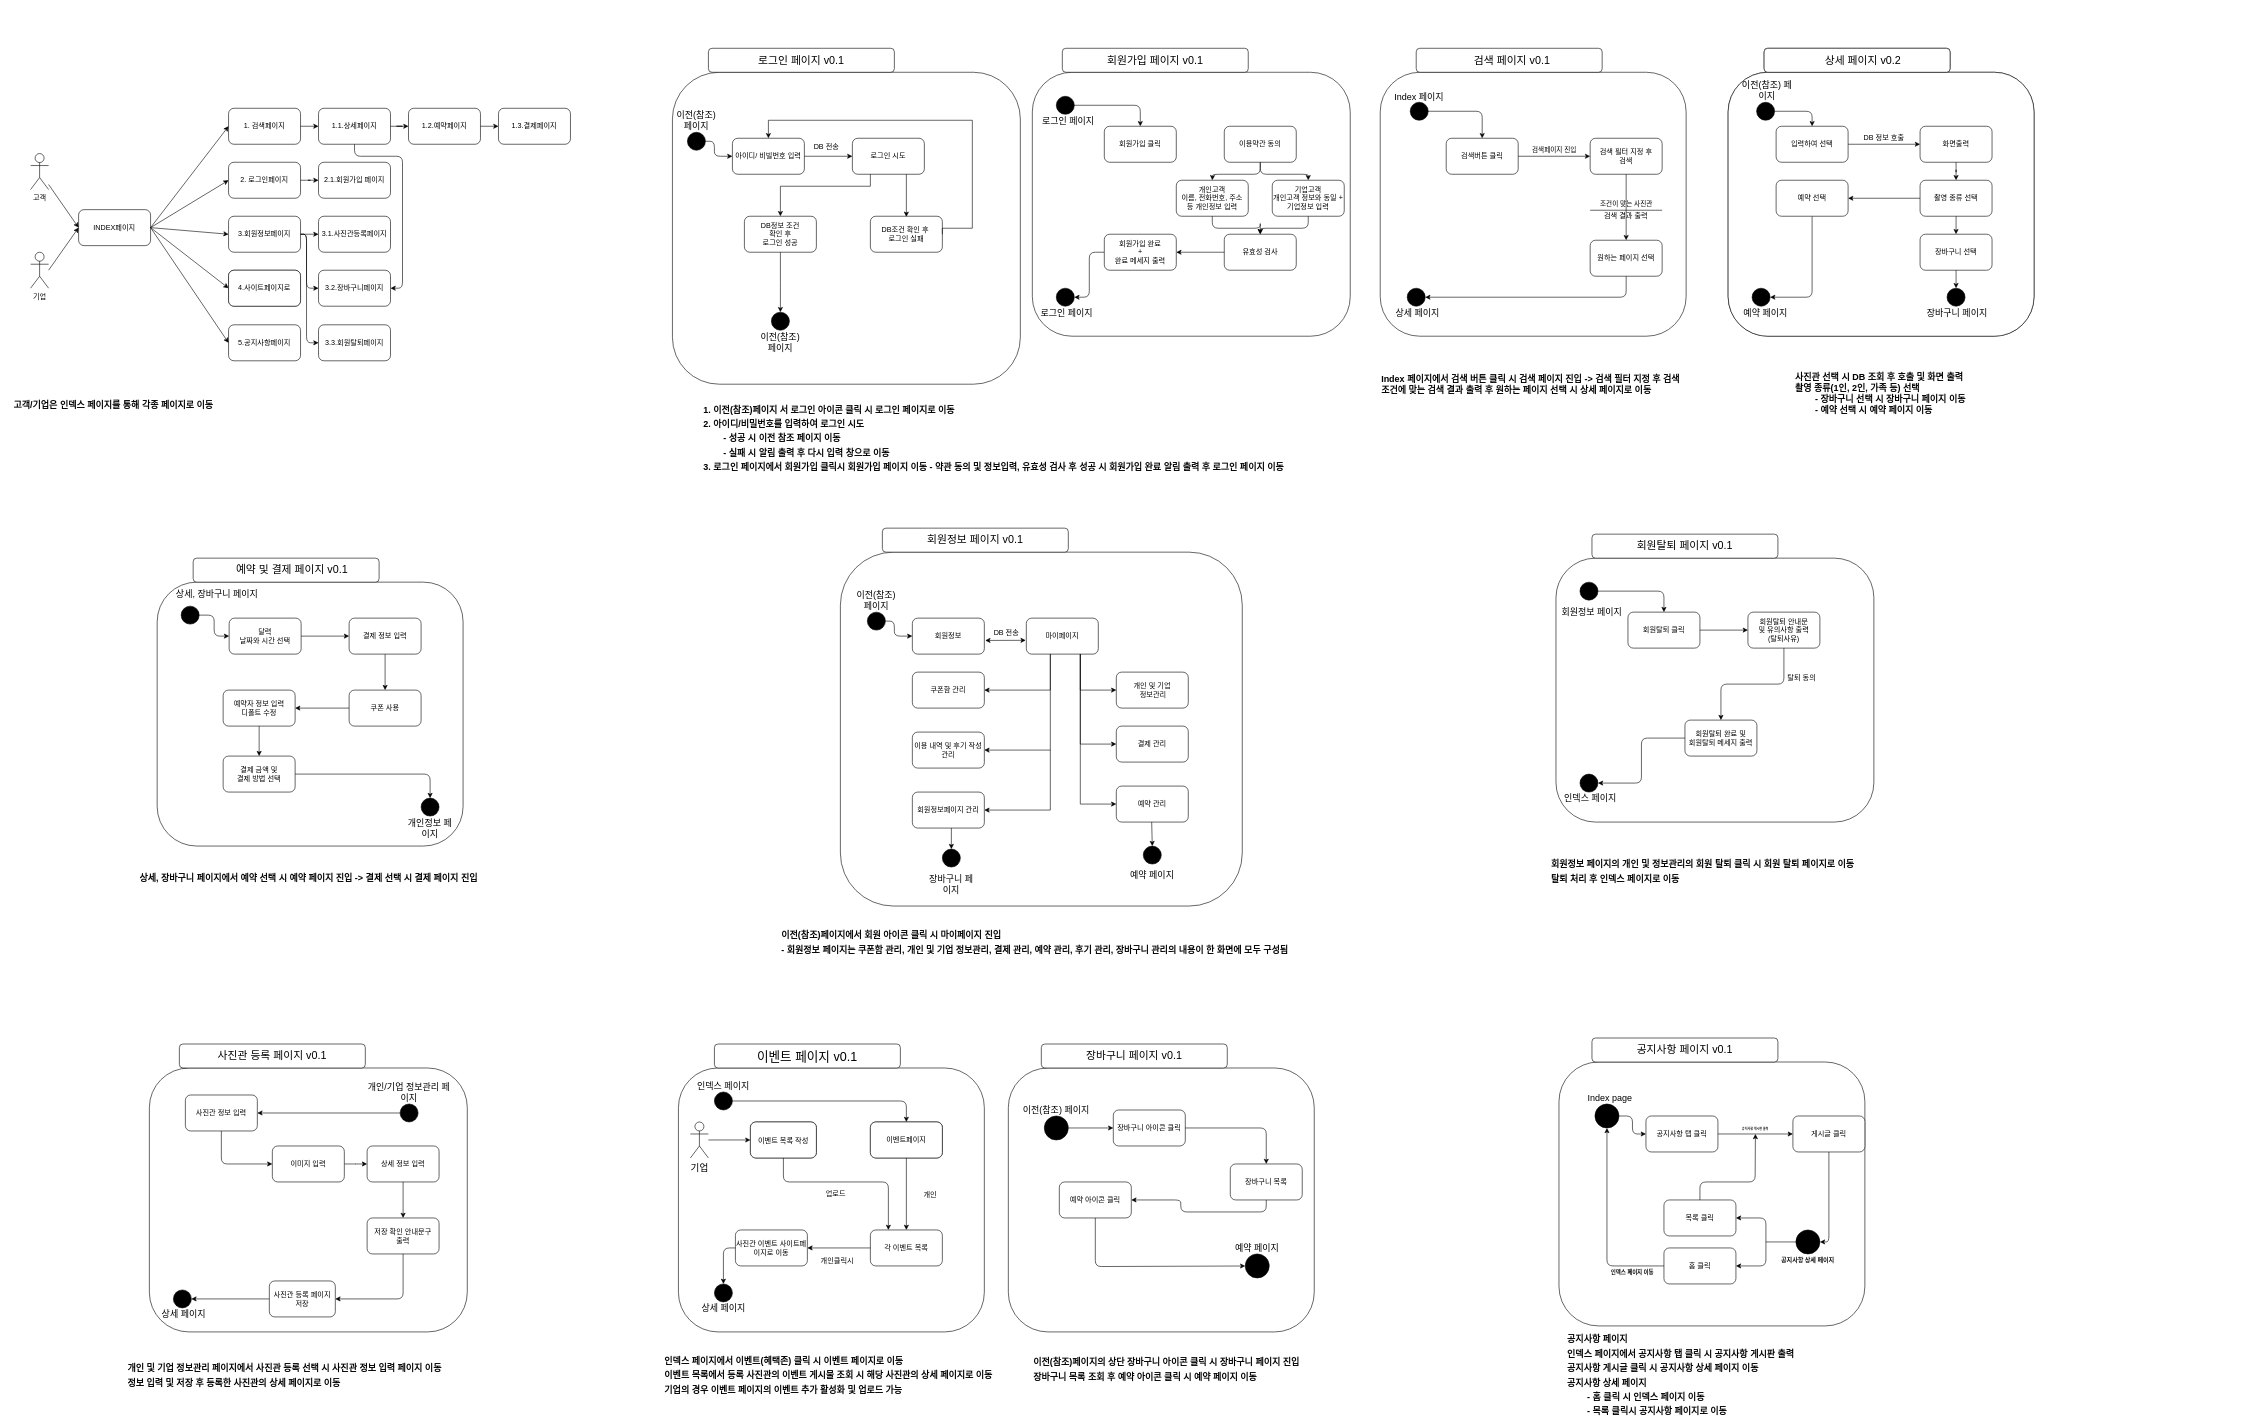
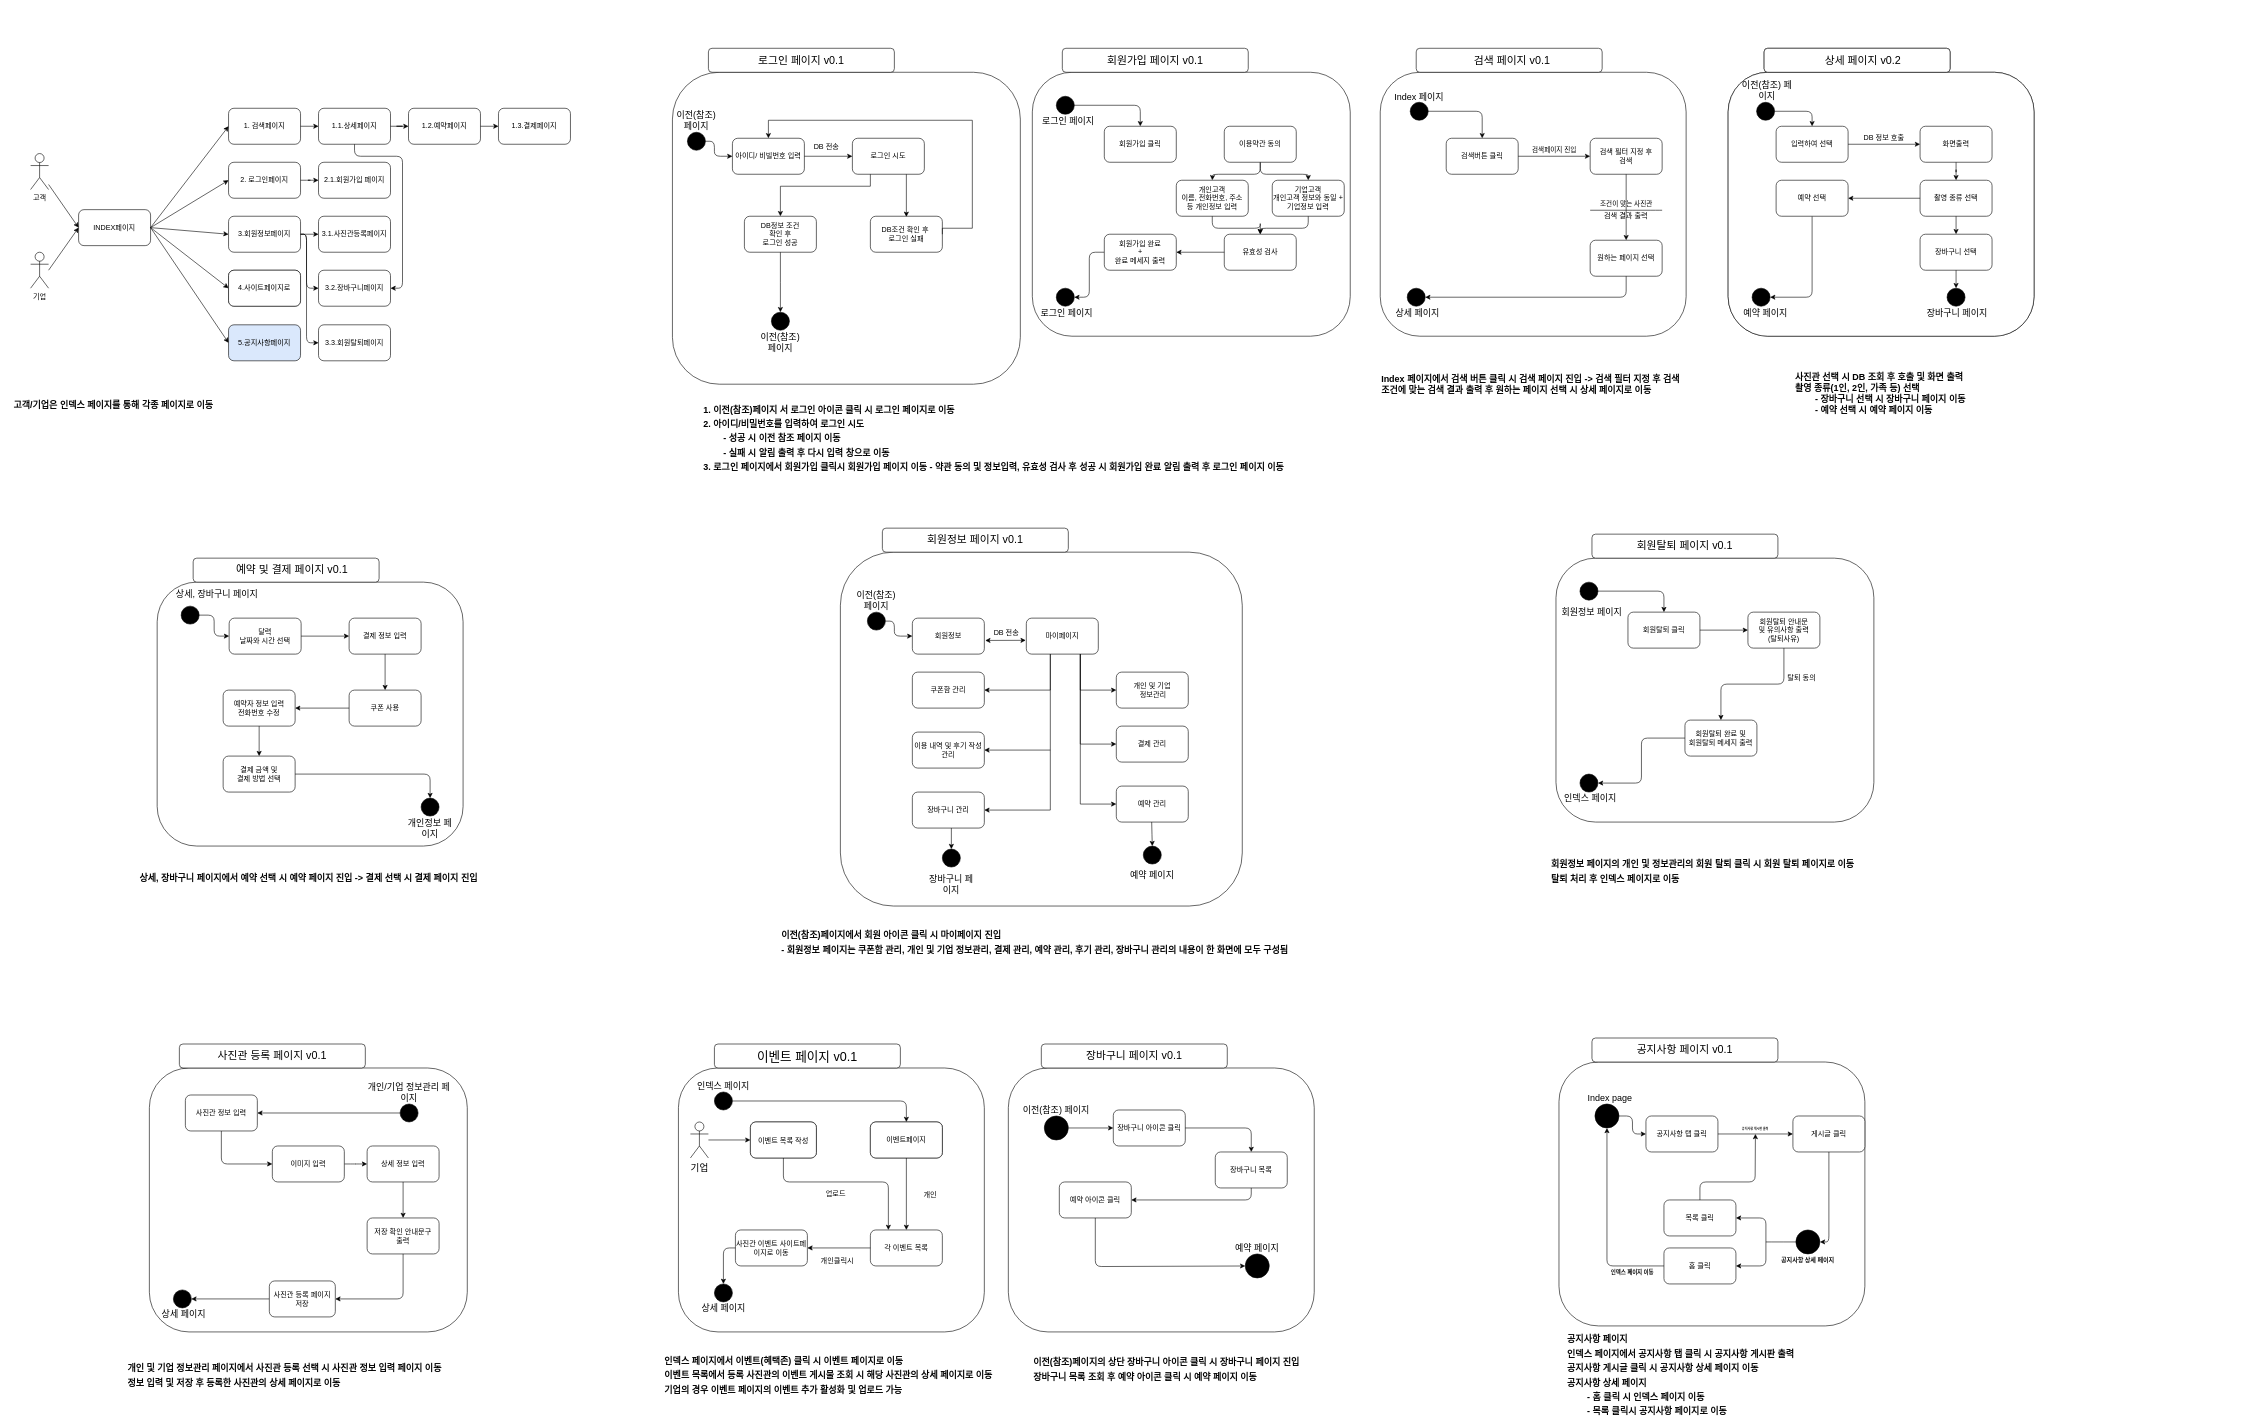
(264, 343) -> (264, 343)
(259, 708) -> (259, 708)
(948, 810) -> (948, 810)
(1266, 1182) -> (1251, 1170)
